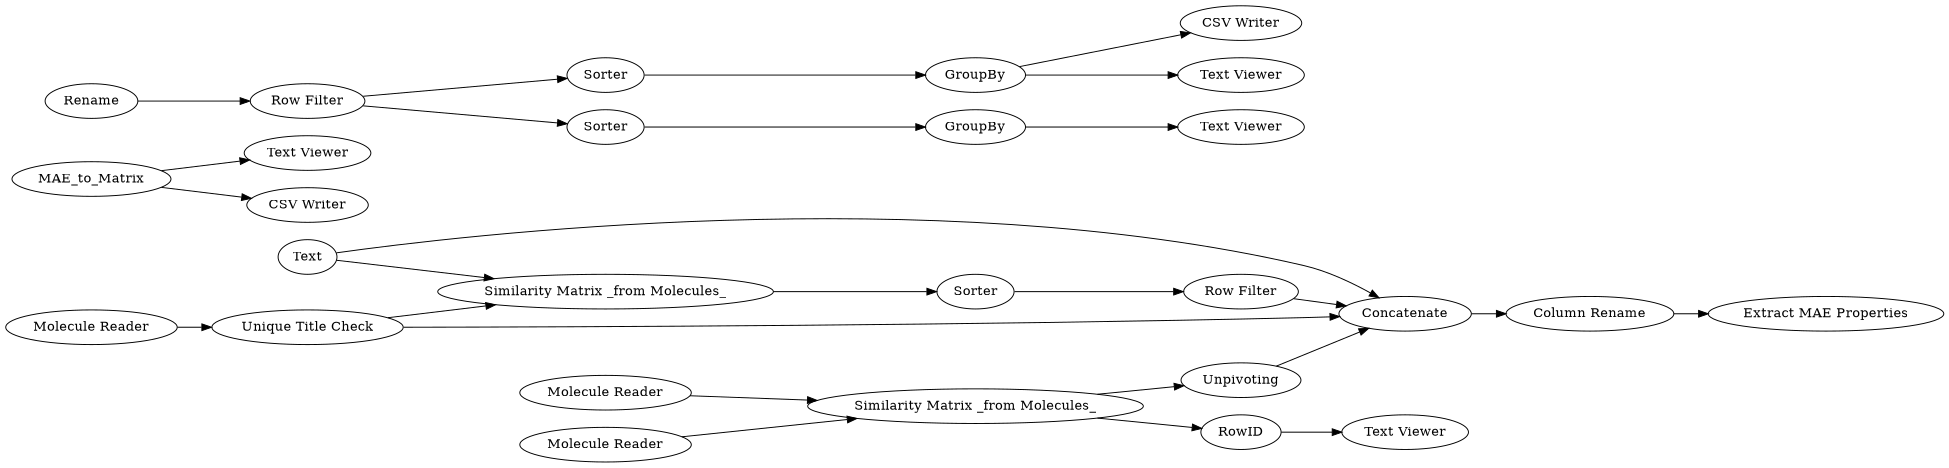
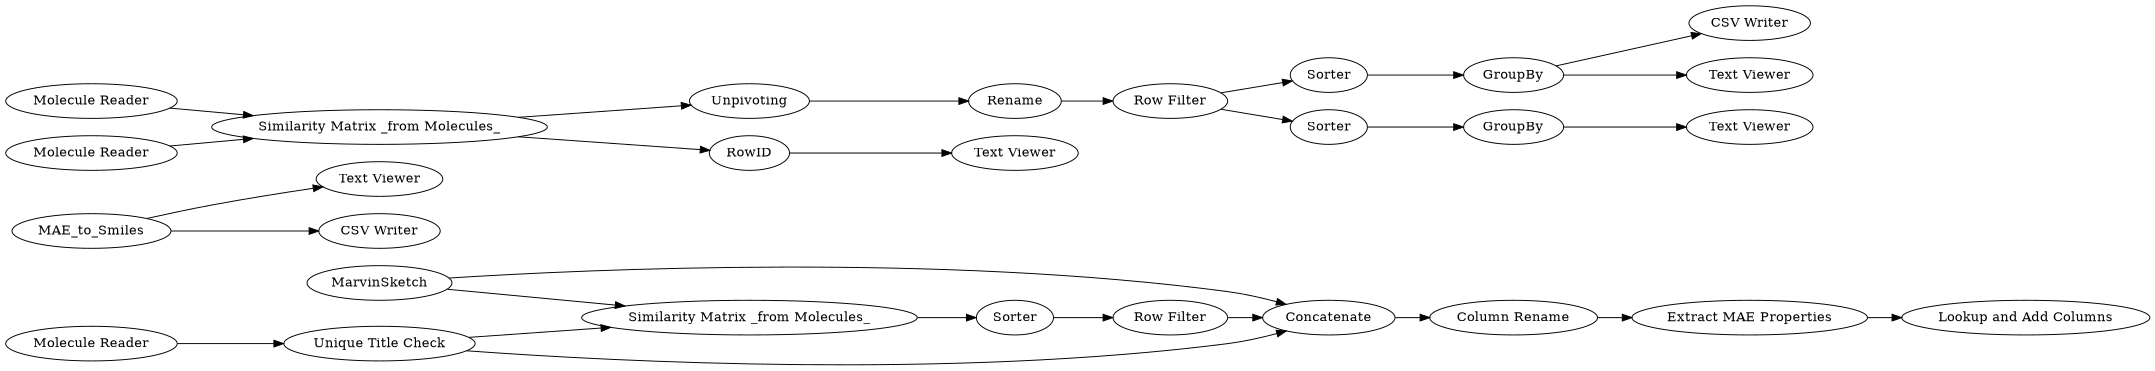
(91, 179) -> (91, 231)
(308, 257) -> (379, 283)
none -> (2026, 318)
(1318, 349) -> (884, 101)
